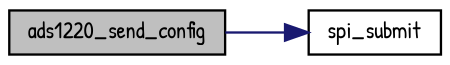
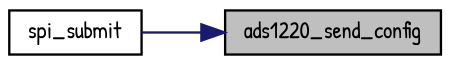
(255, 32) -> (171, 32)
